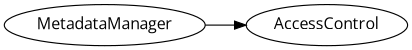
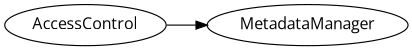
(220, 25) -> (181, 25)
